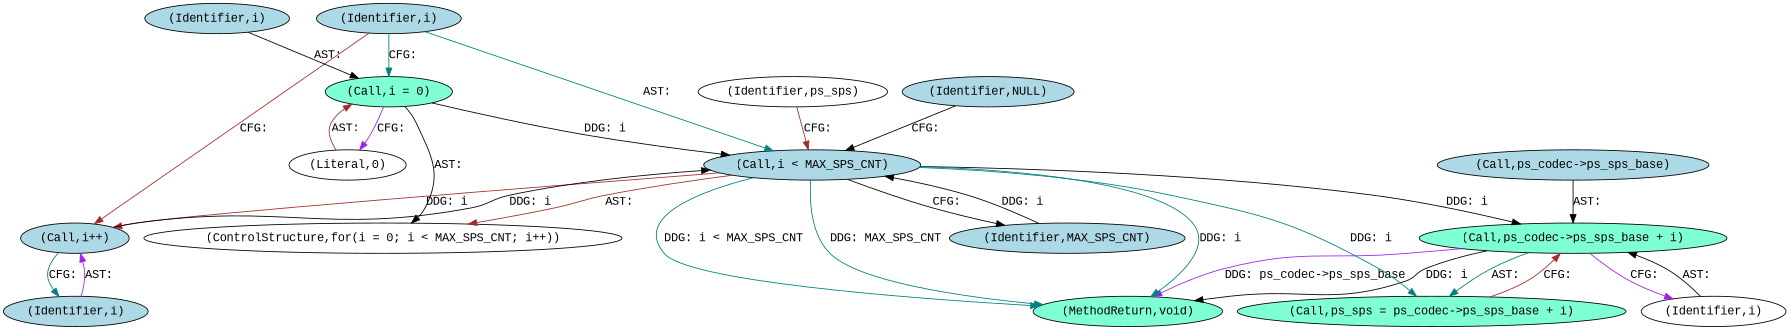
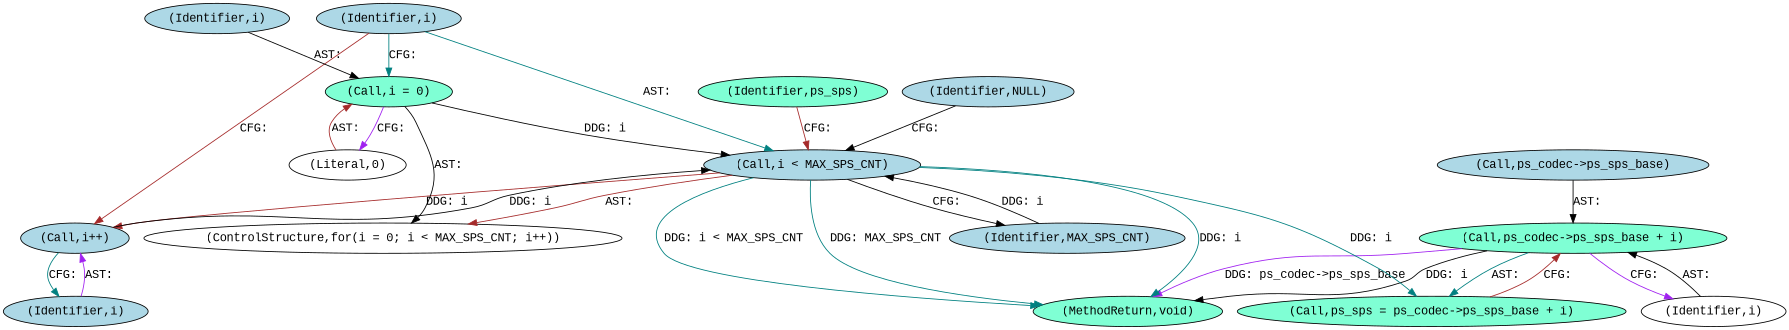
(793, 92) -> (793, 92)
(1218, 180) -> none
